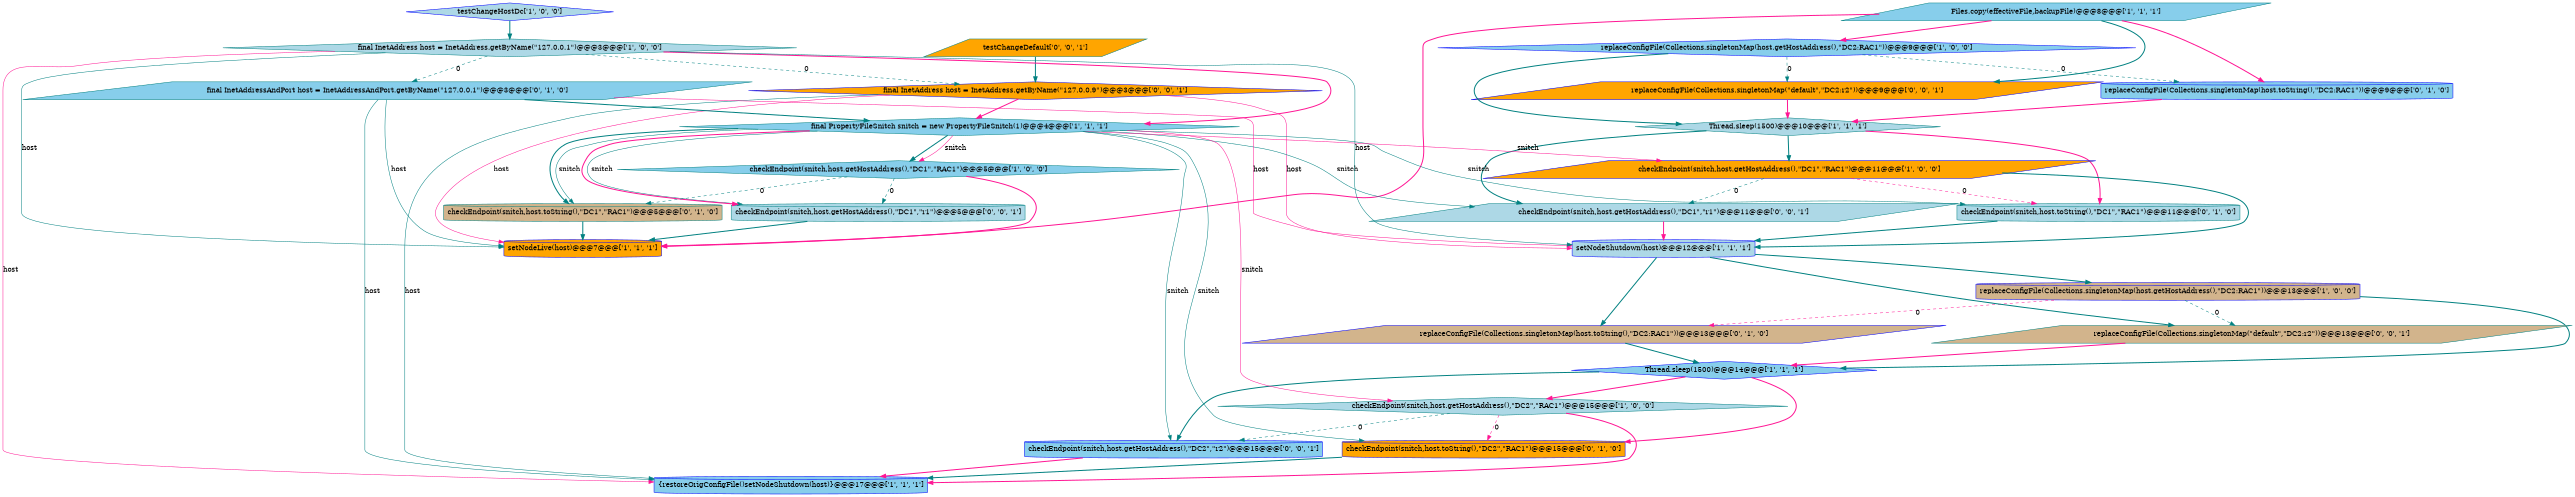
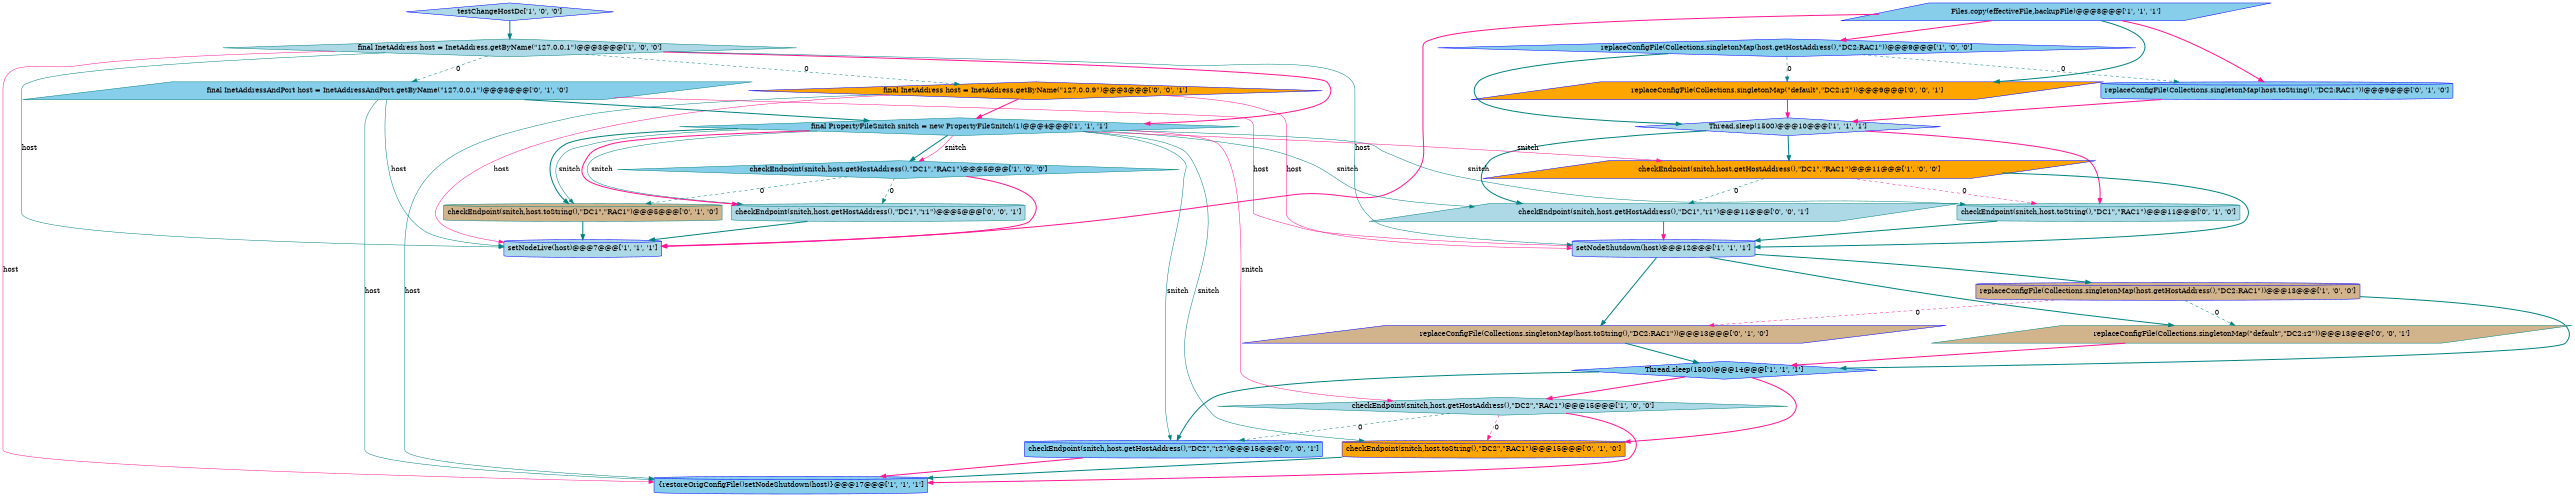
(2056, 12) -> (2056, 12)
(1035, 48) -> none
(1788, 127) -> (1788, 127)
(583, 248) -> (583, 248)
